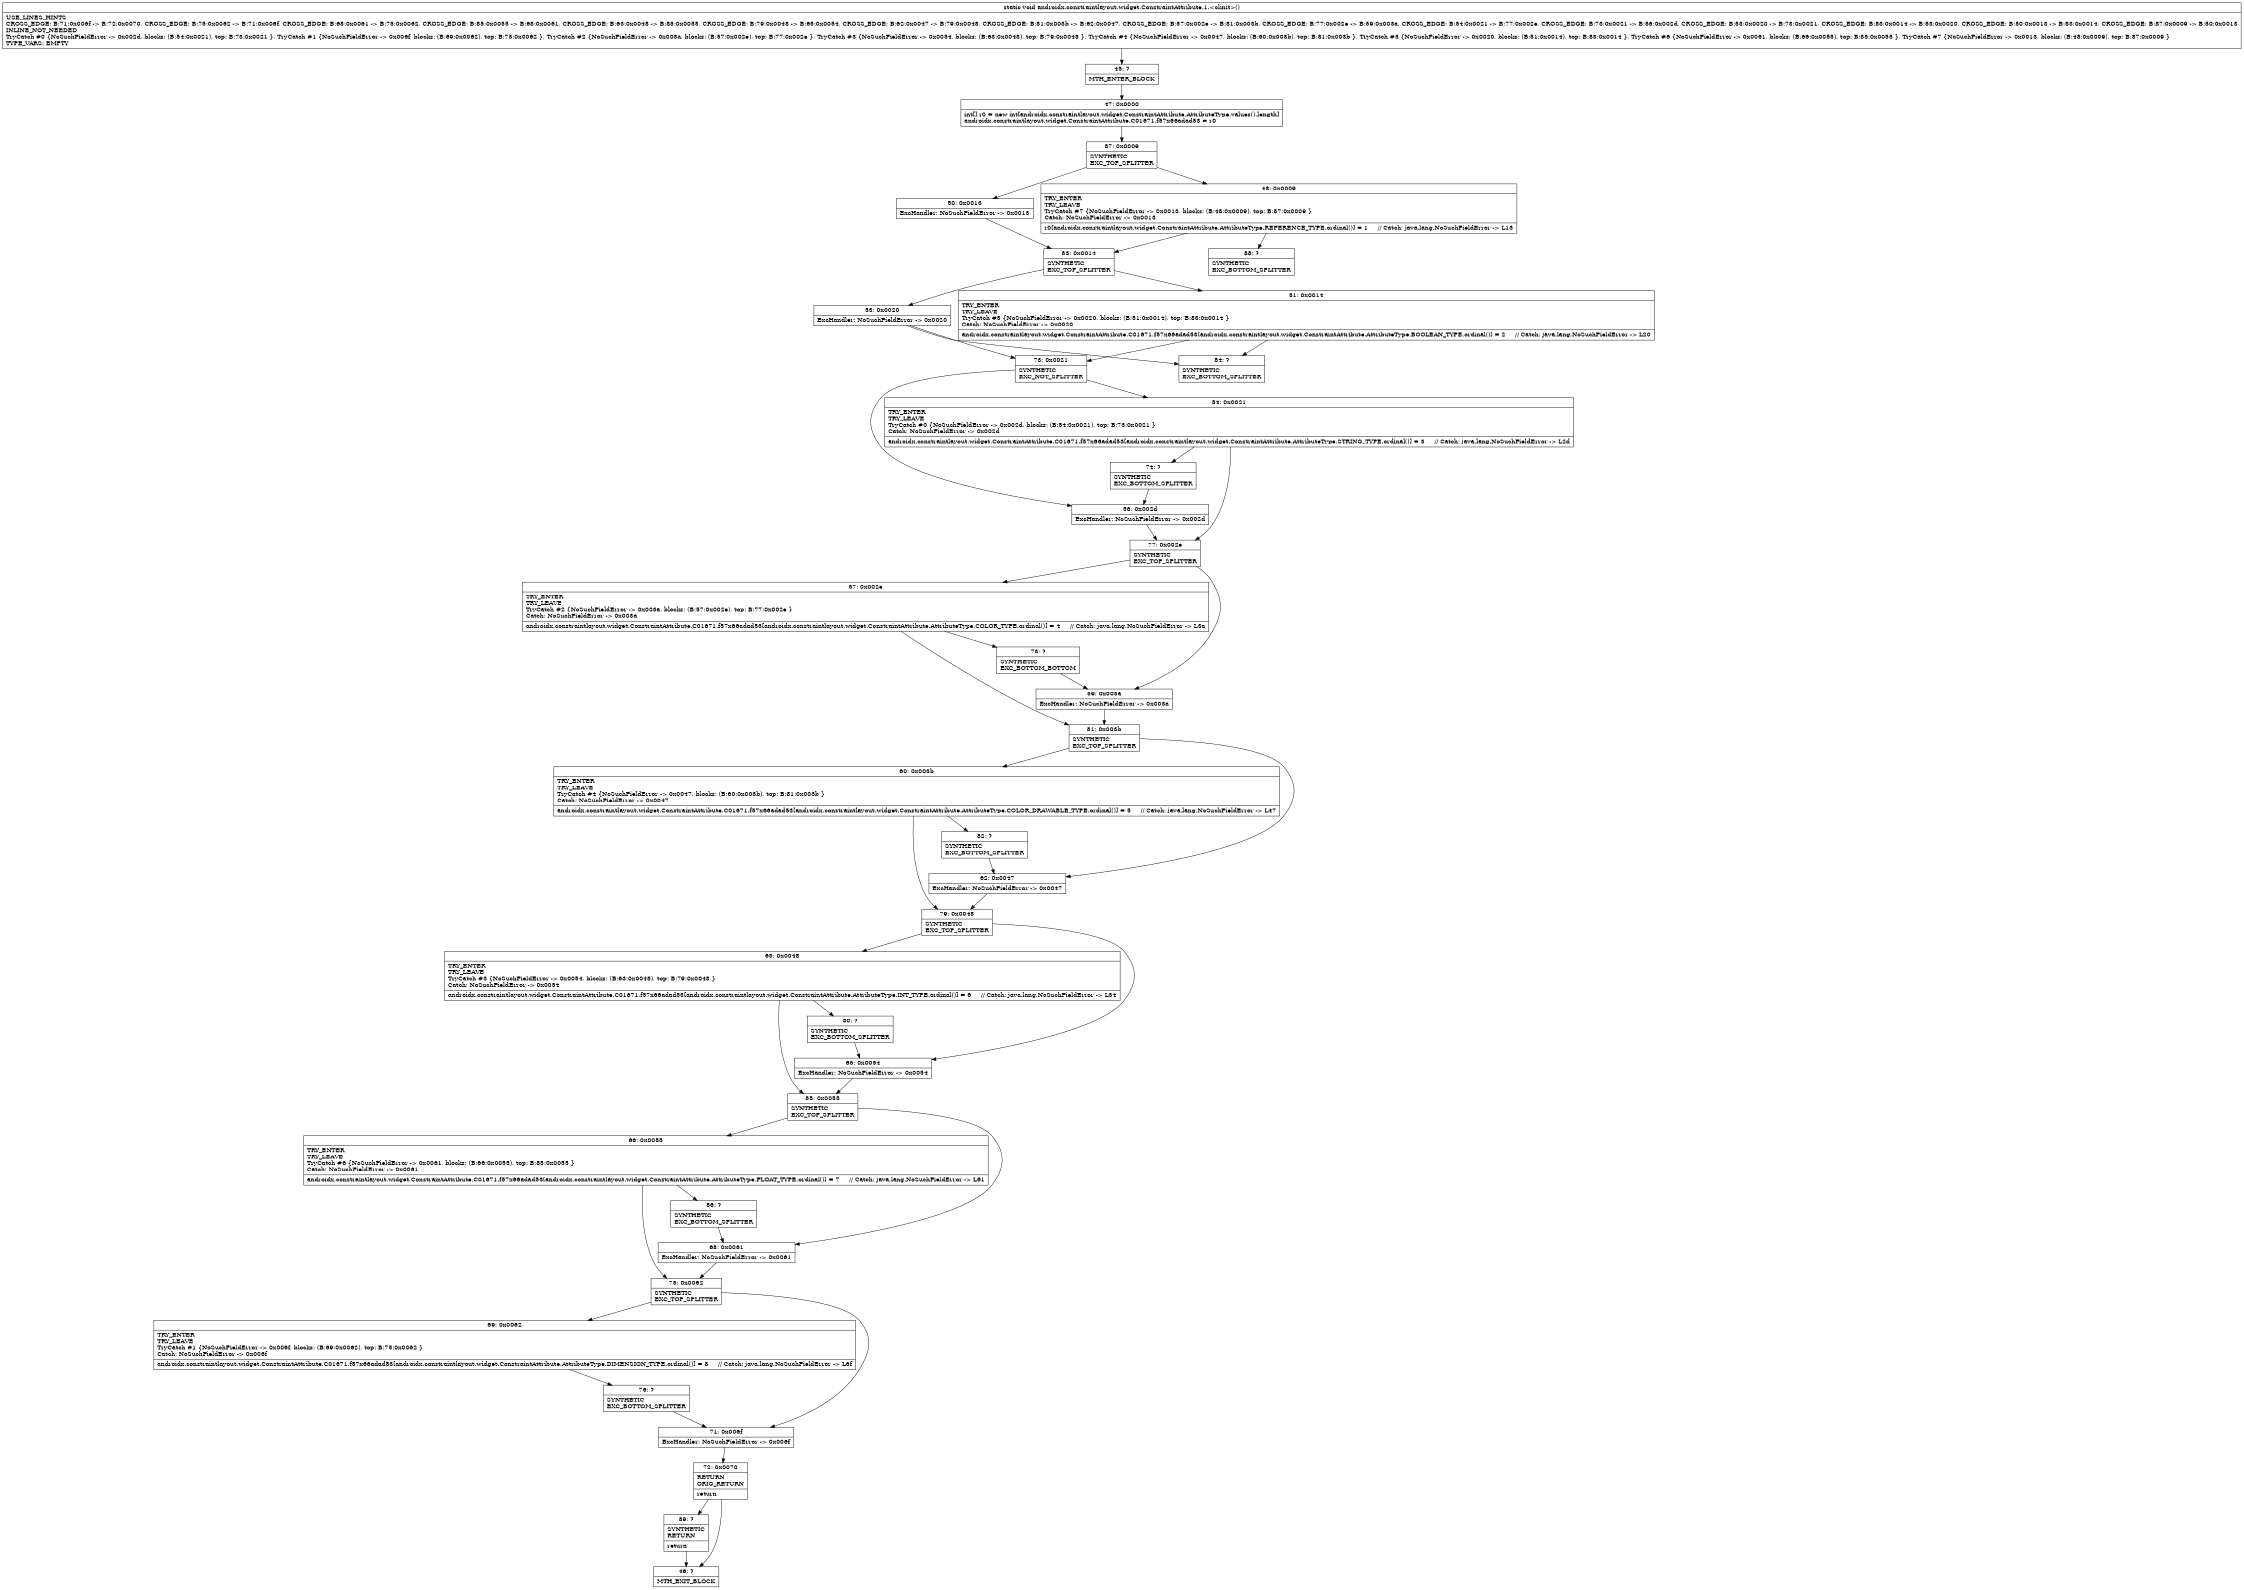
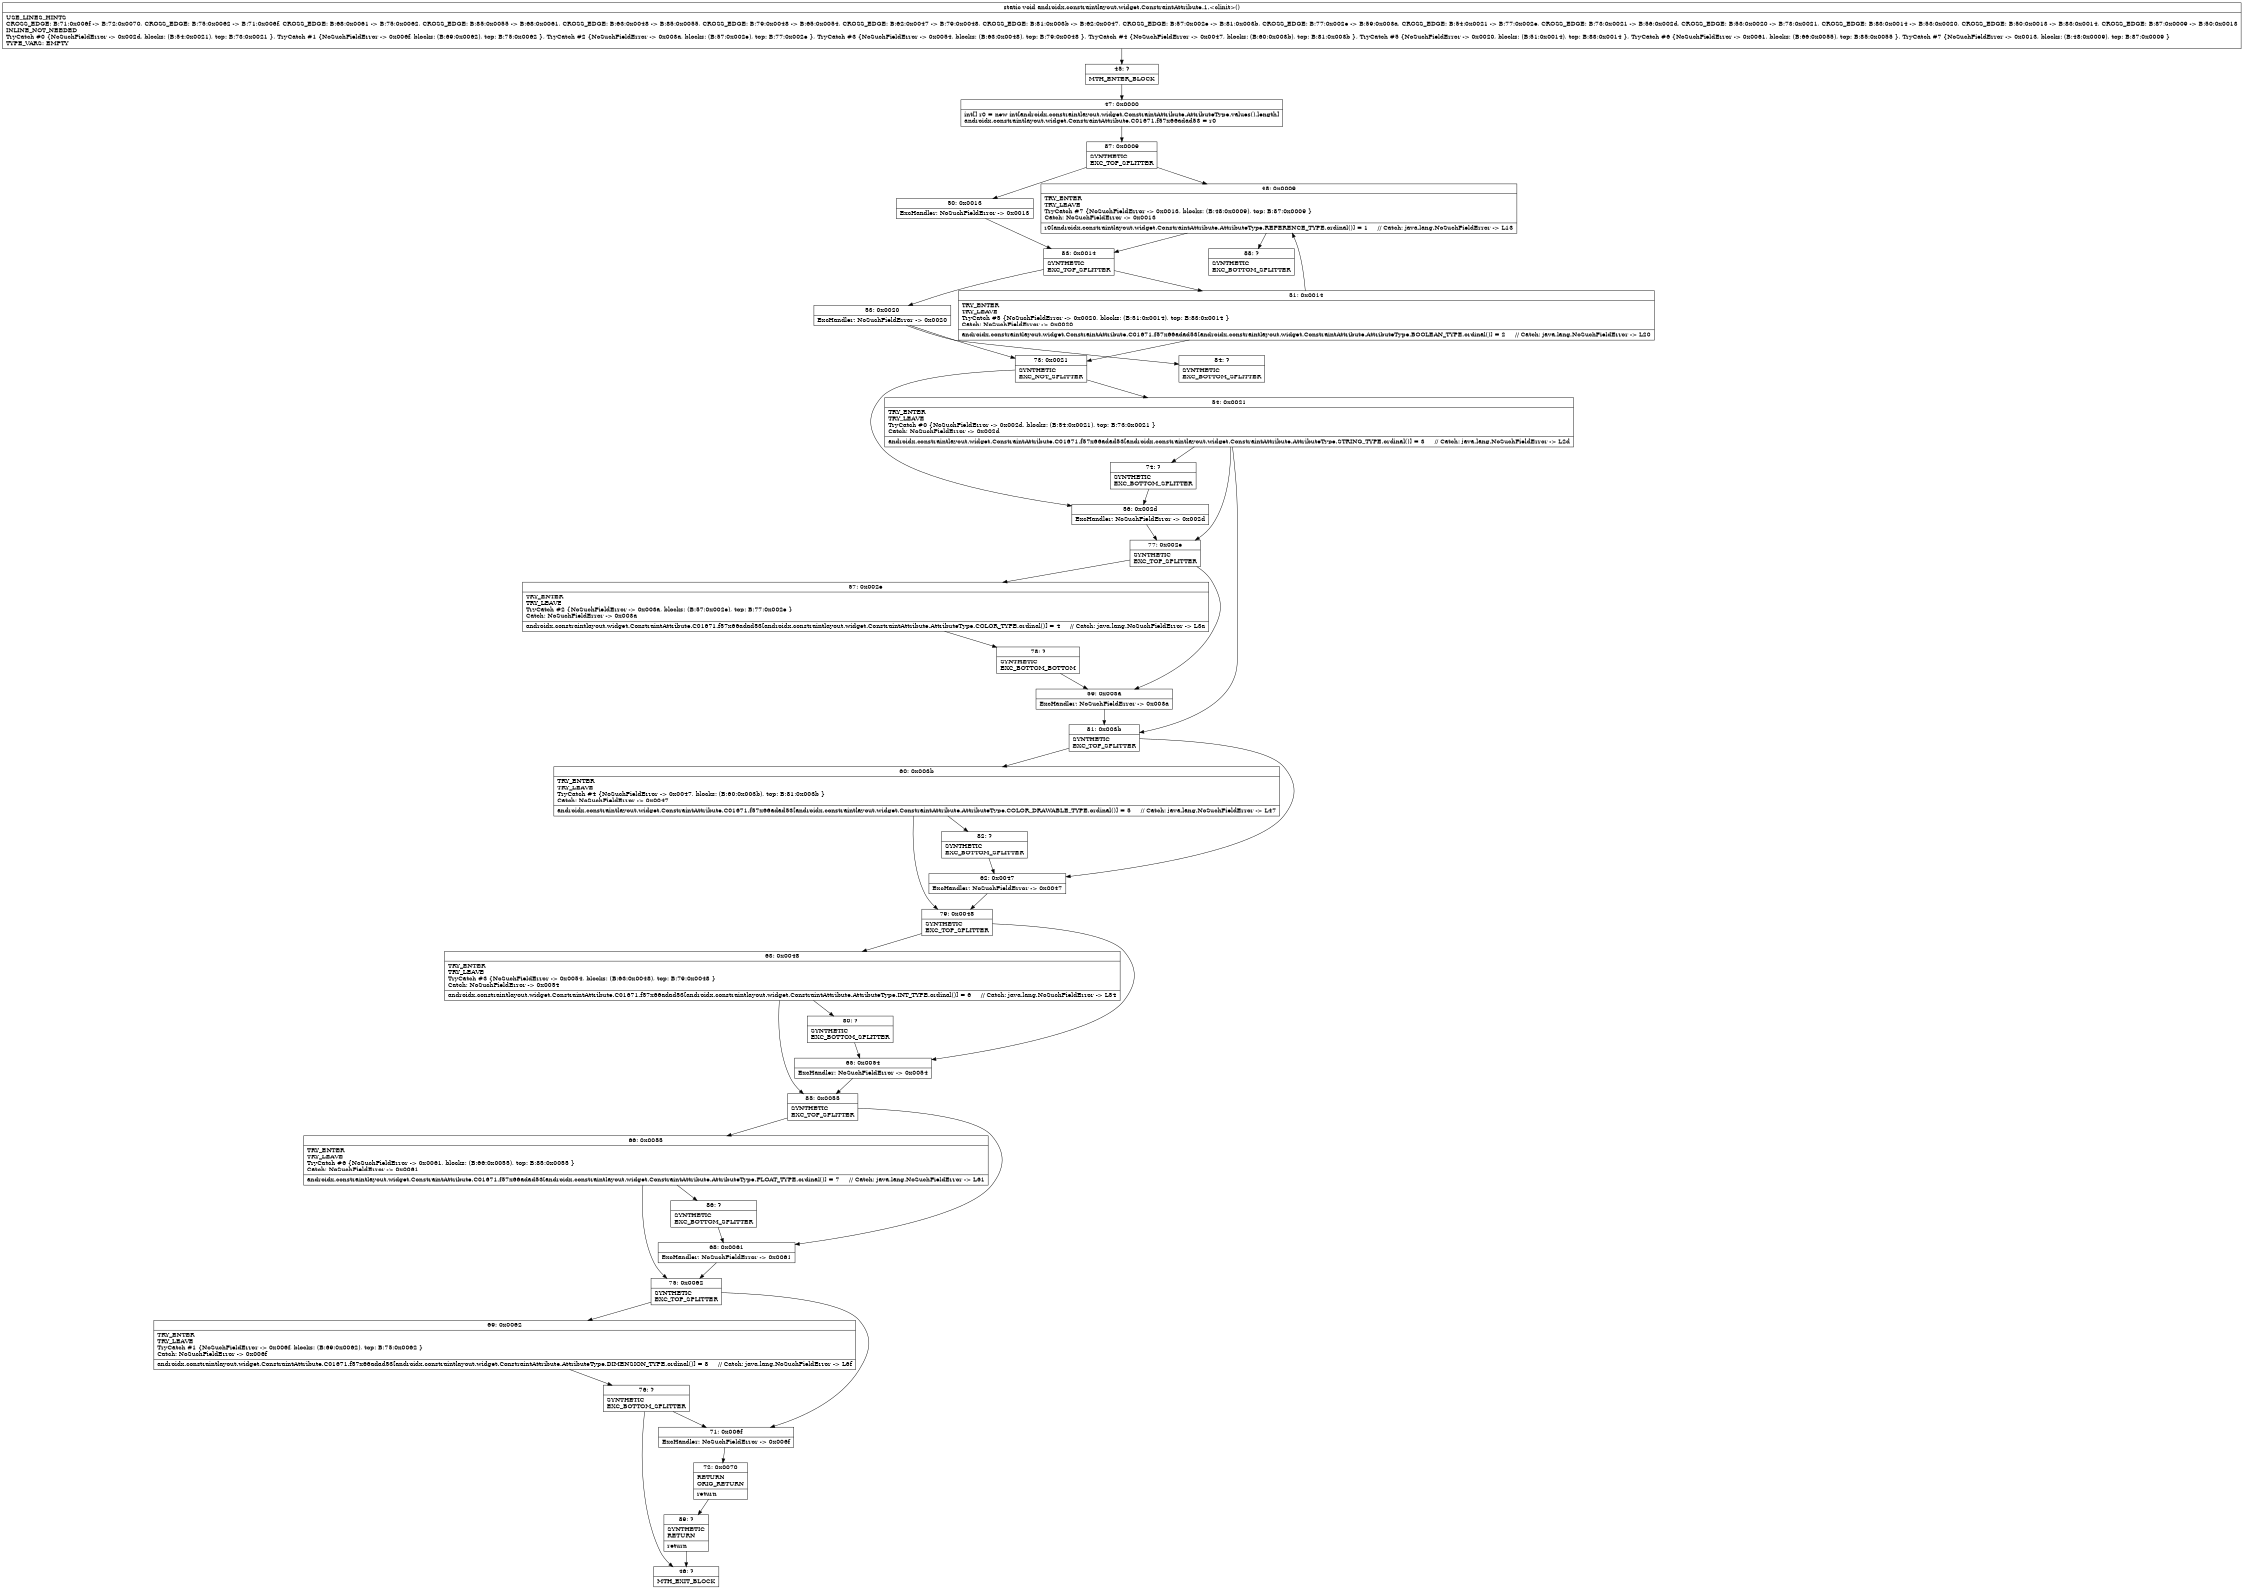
(1257, 347) -> (1302, 263)
(981, 681) -> (1237, 617)
(718, 1534) -> (644, 1491)
